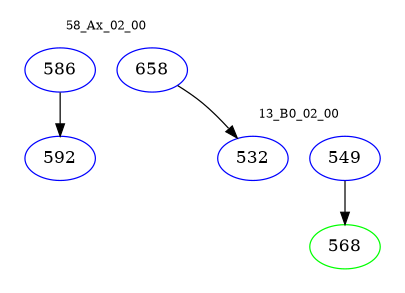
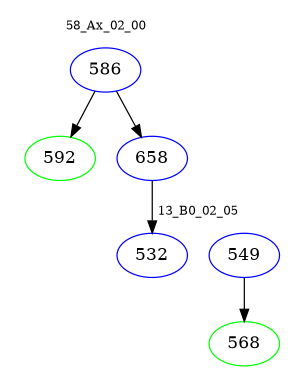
none -> (126, 109)
(299, 115) -> (198, 212)
(60, 158) -> (60, 158)
